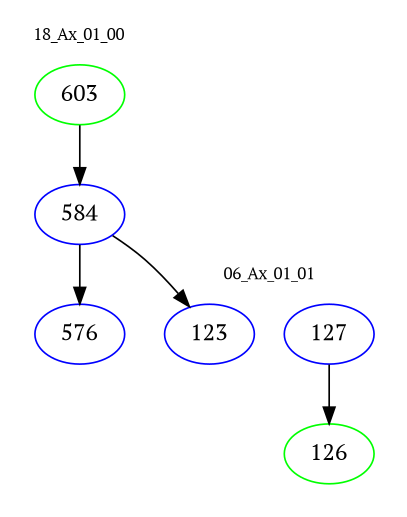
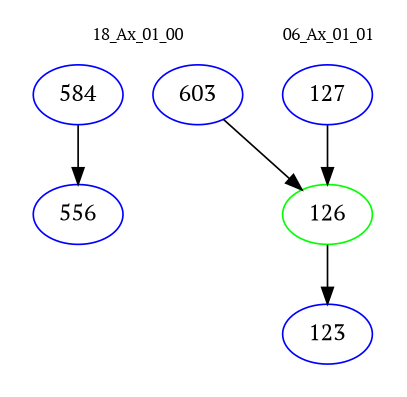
(80, 95) -> (198, 95)
(80, 146) -> (245, 139)
(162, 276) -> (328, 266)
(80, 334) -> (78, 214)
